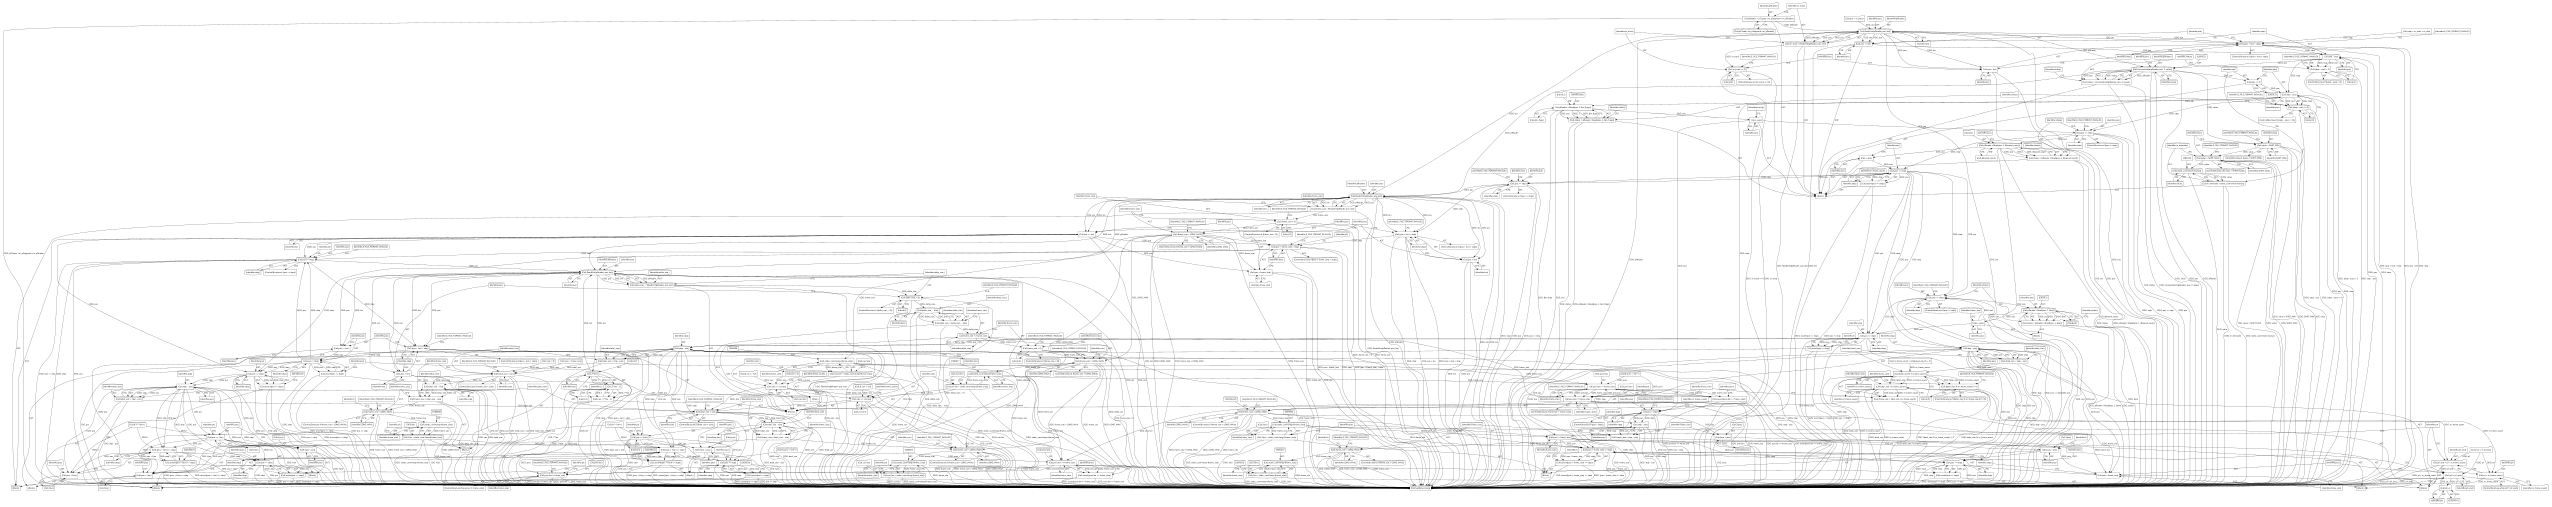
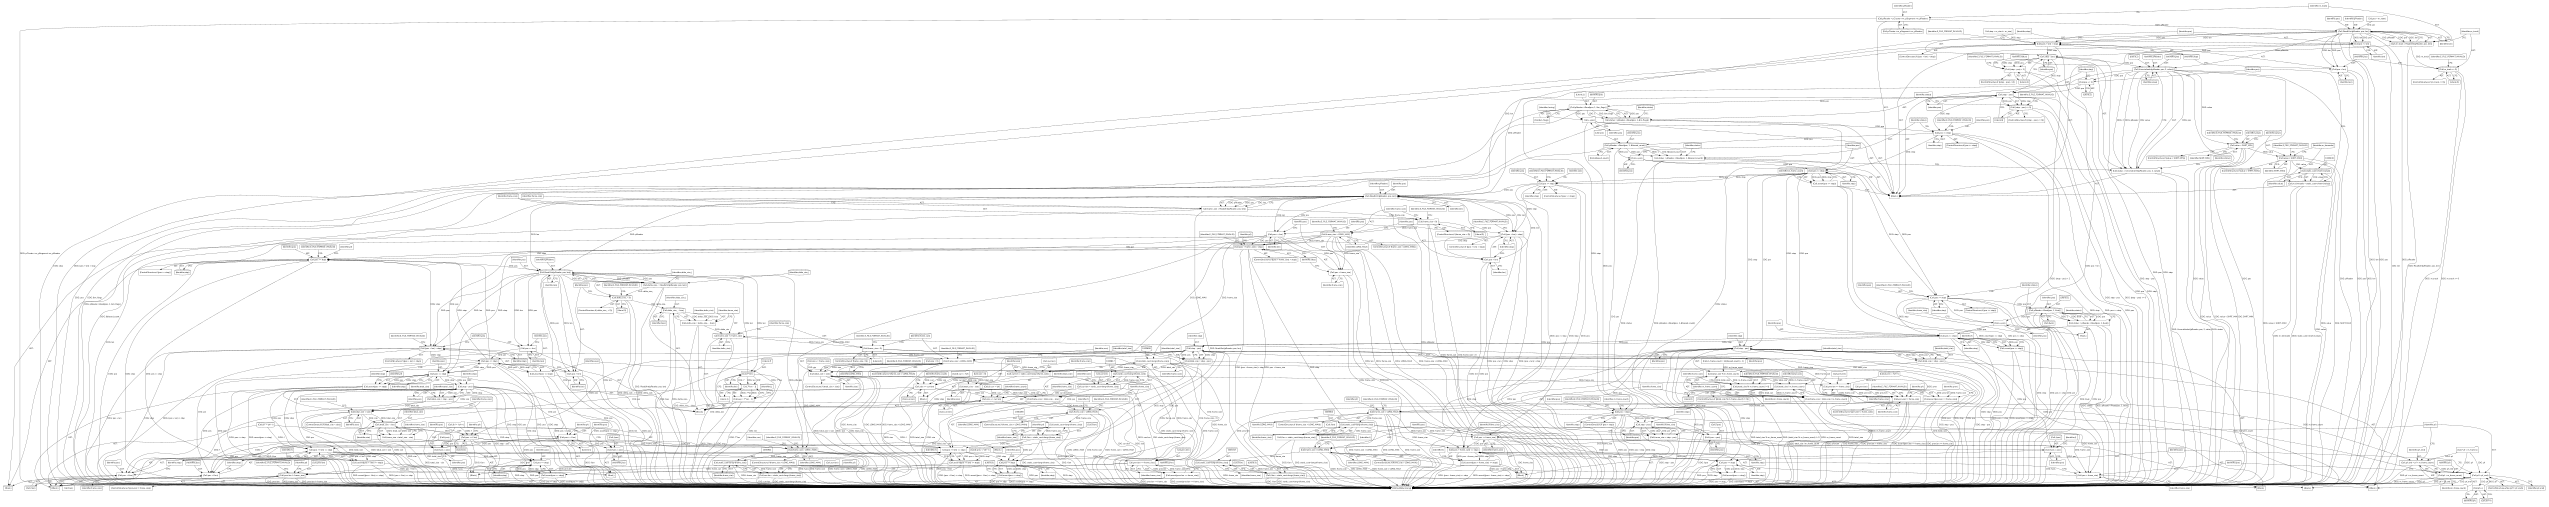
(2038, 150) -> (1907, 165)
(624, 380) -> (777, 380)
(436, 412) -> (1019, 412)
